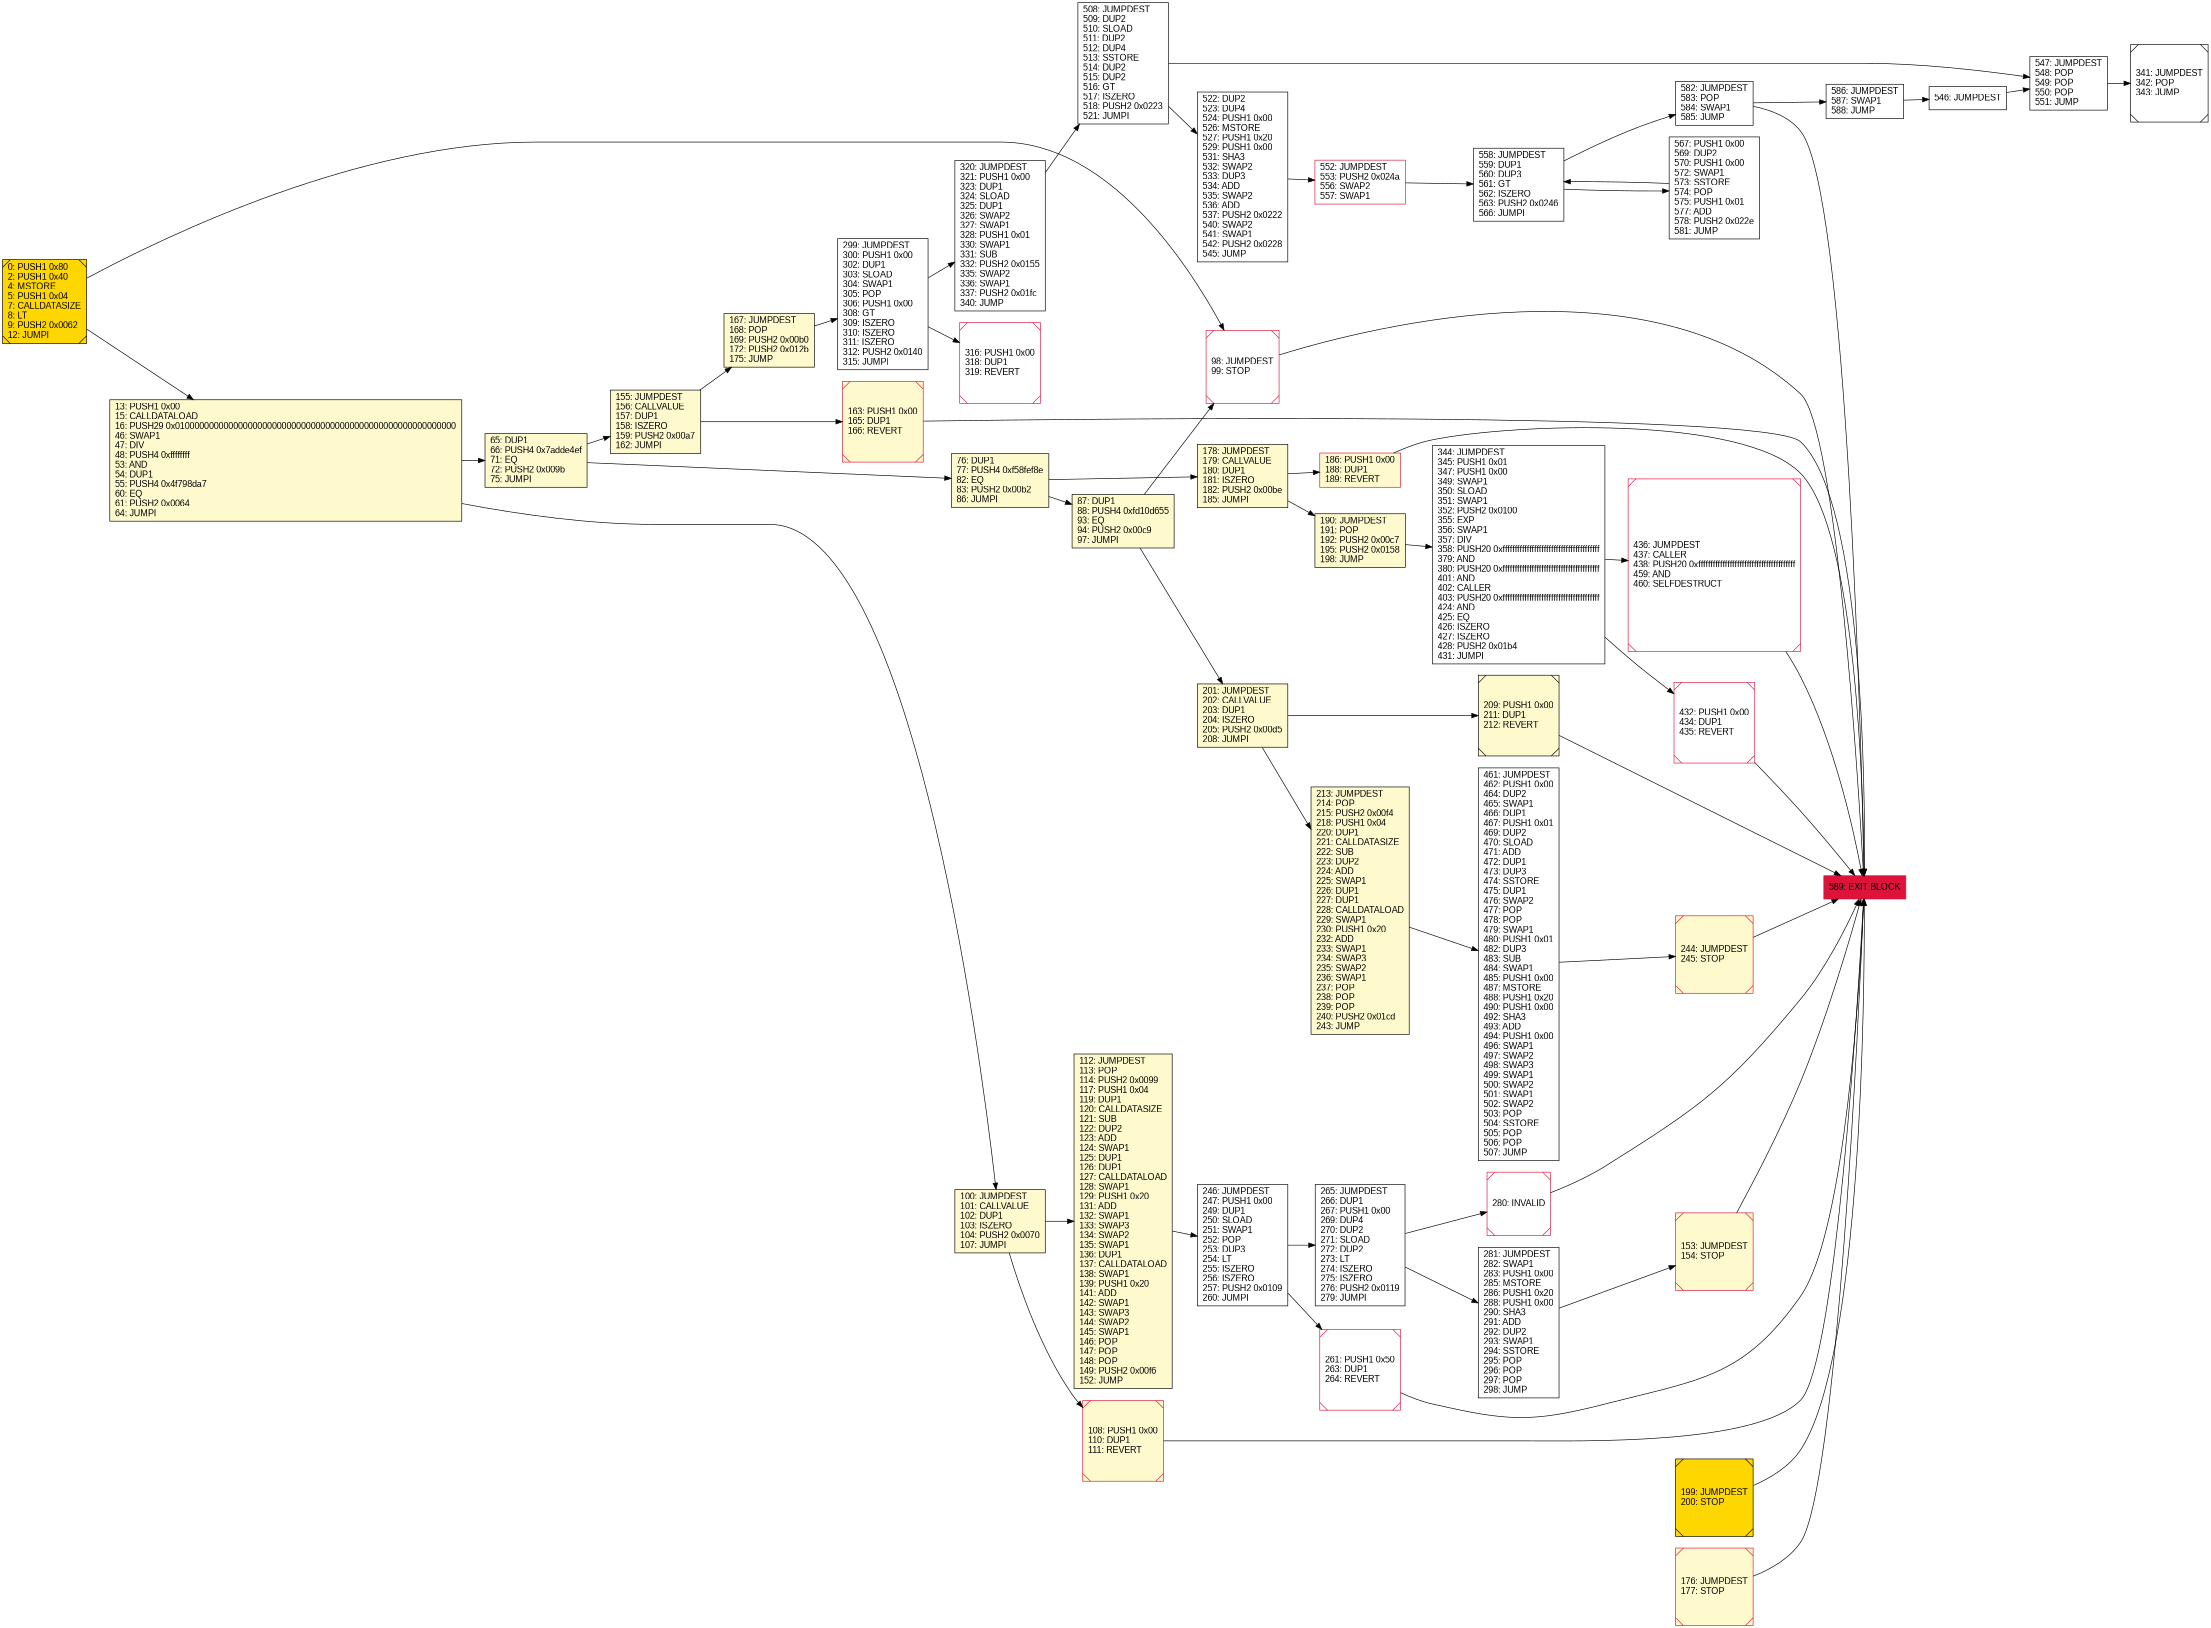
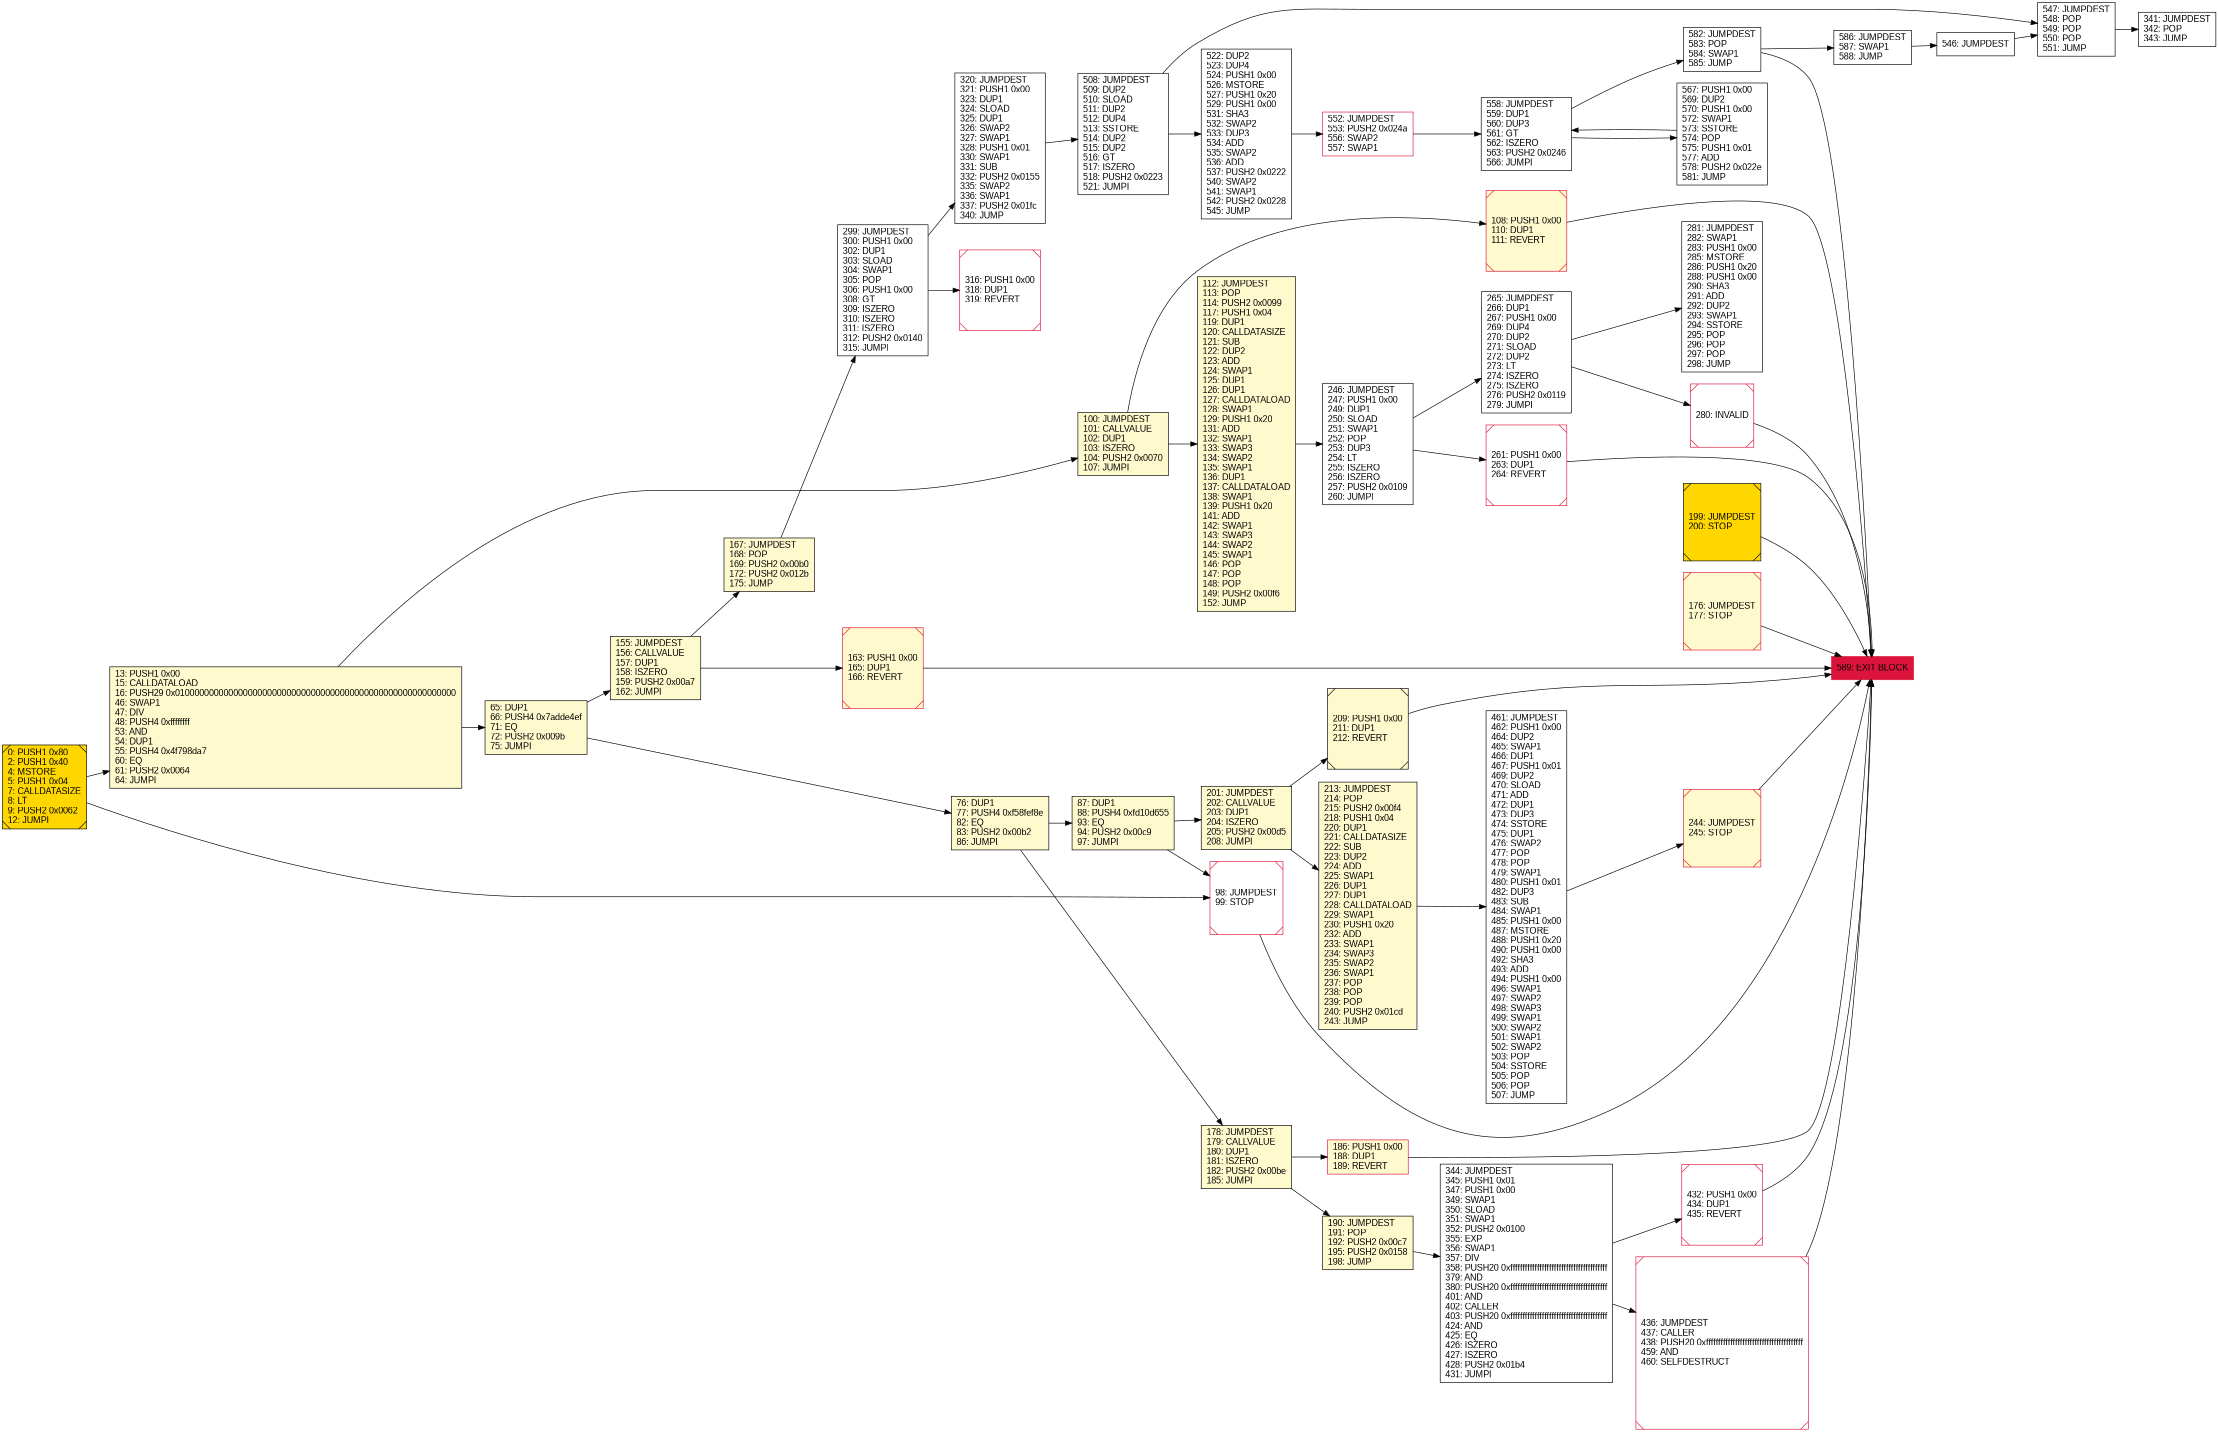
(2169, 83) -> (2177, 29)
(1714, 1252) -> none
(1360, 1370) -> (1526, 465)
